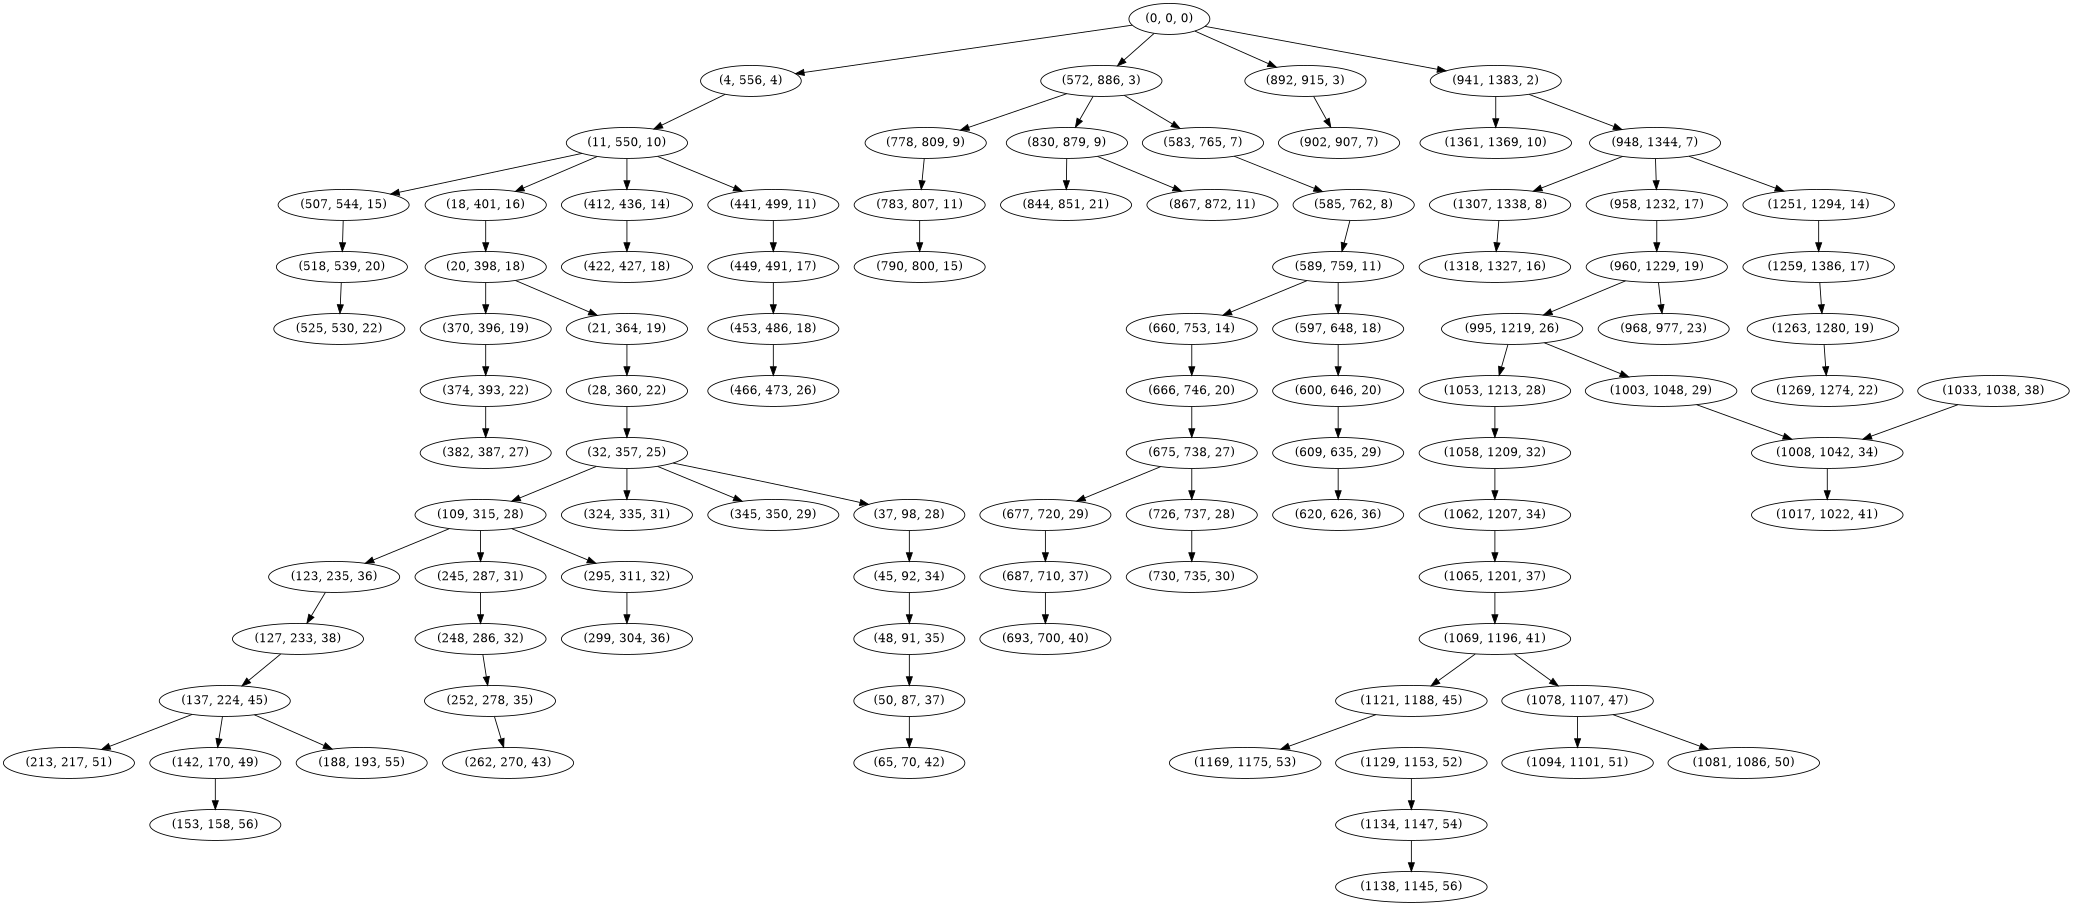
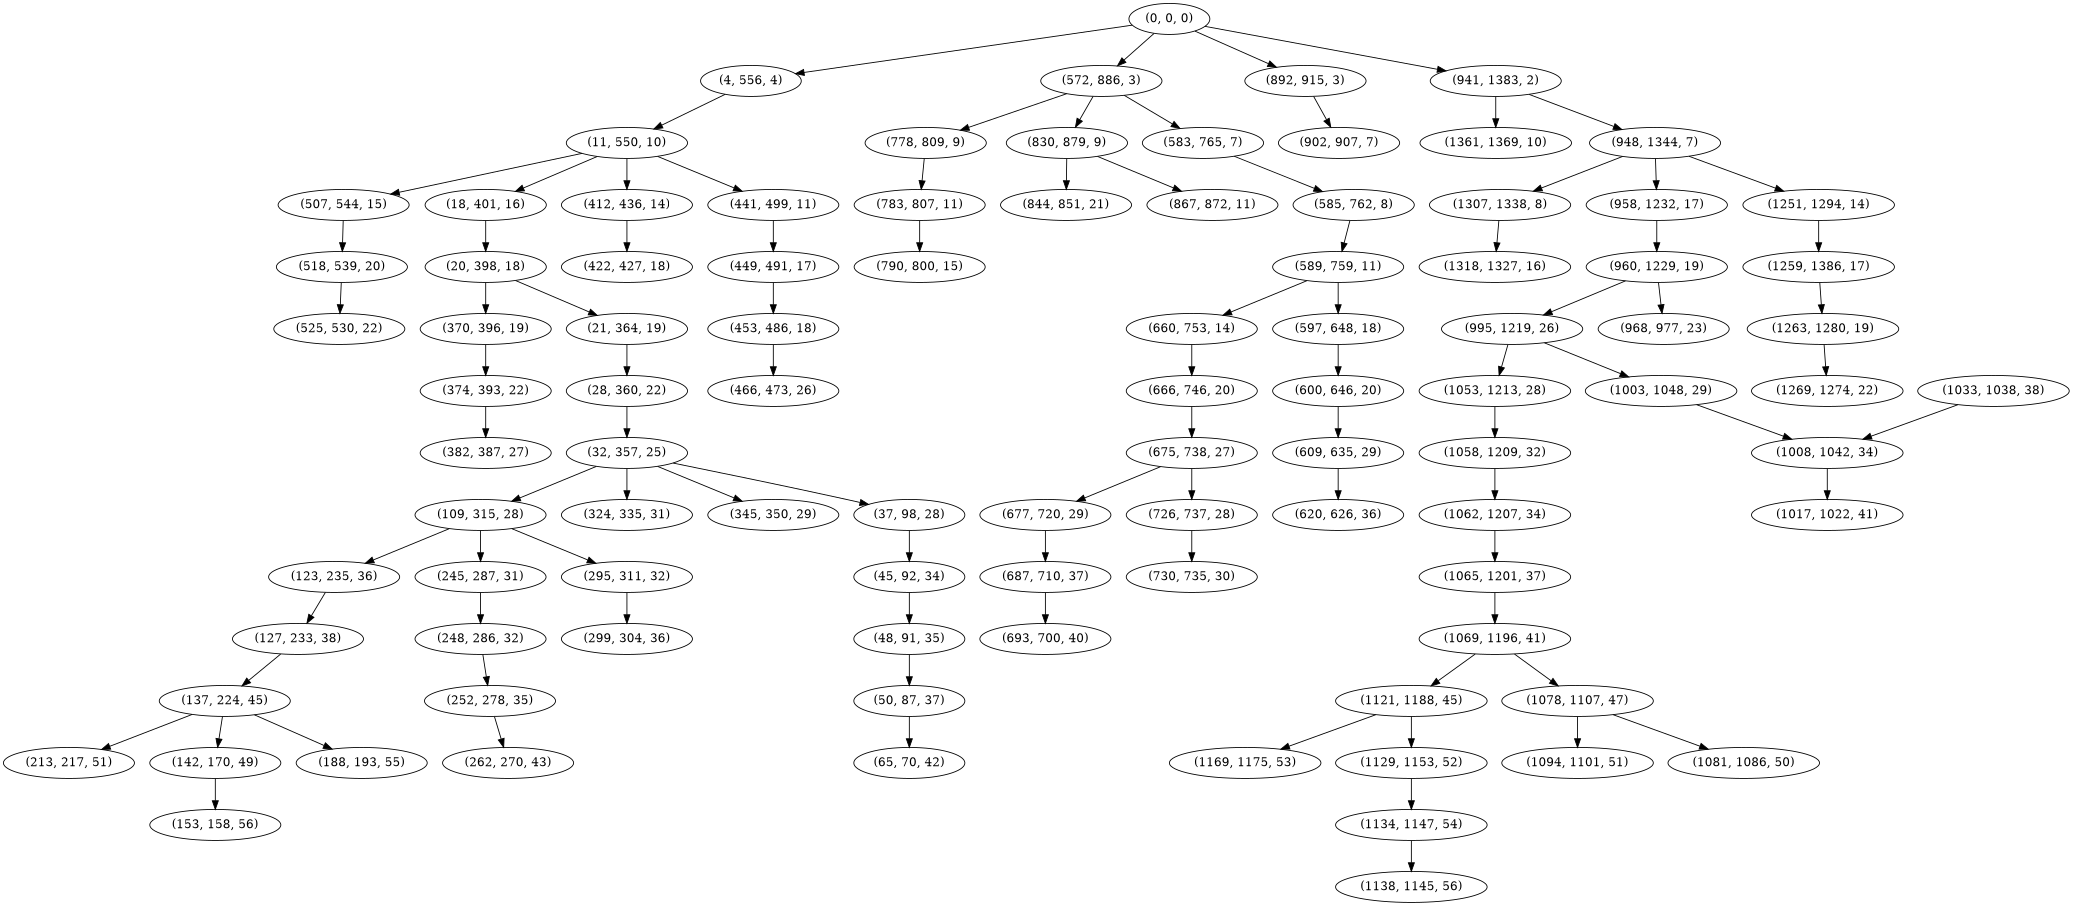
none -> (1411, 728)
